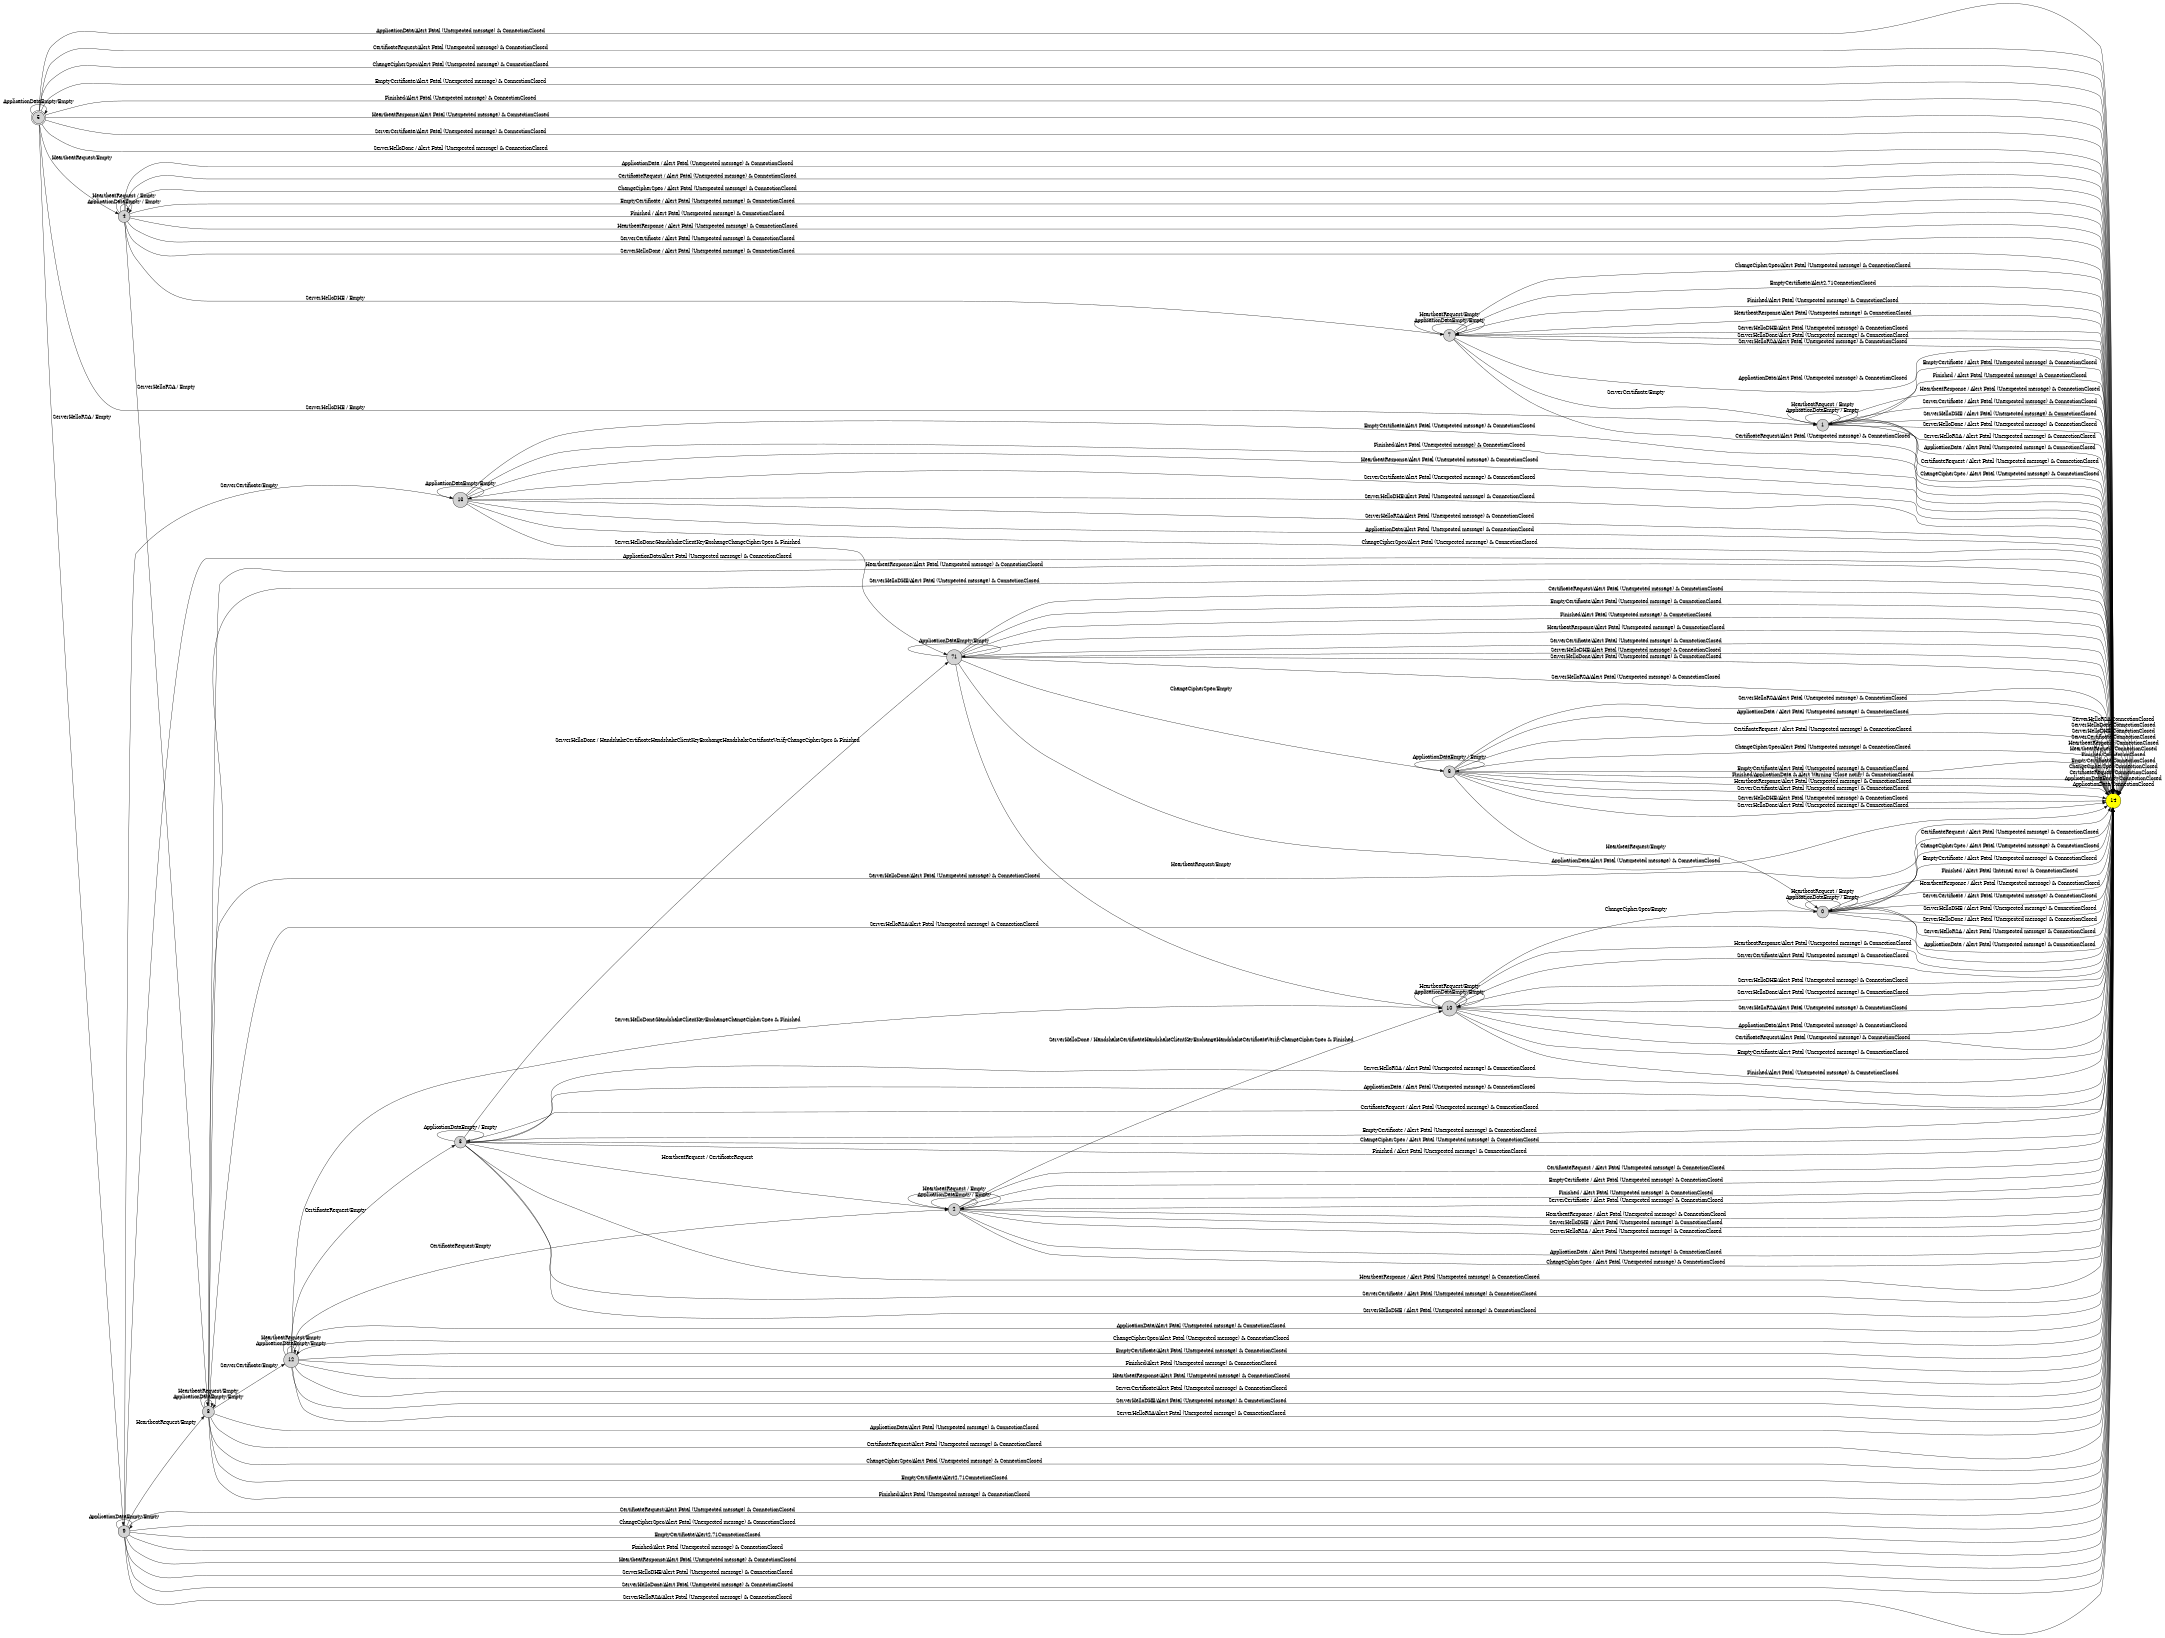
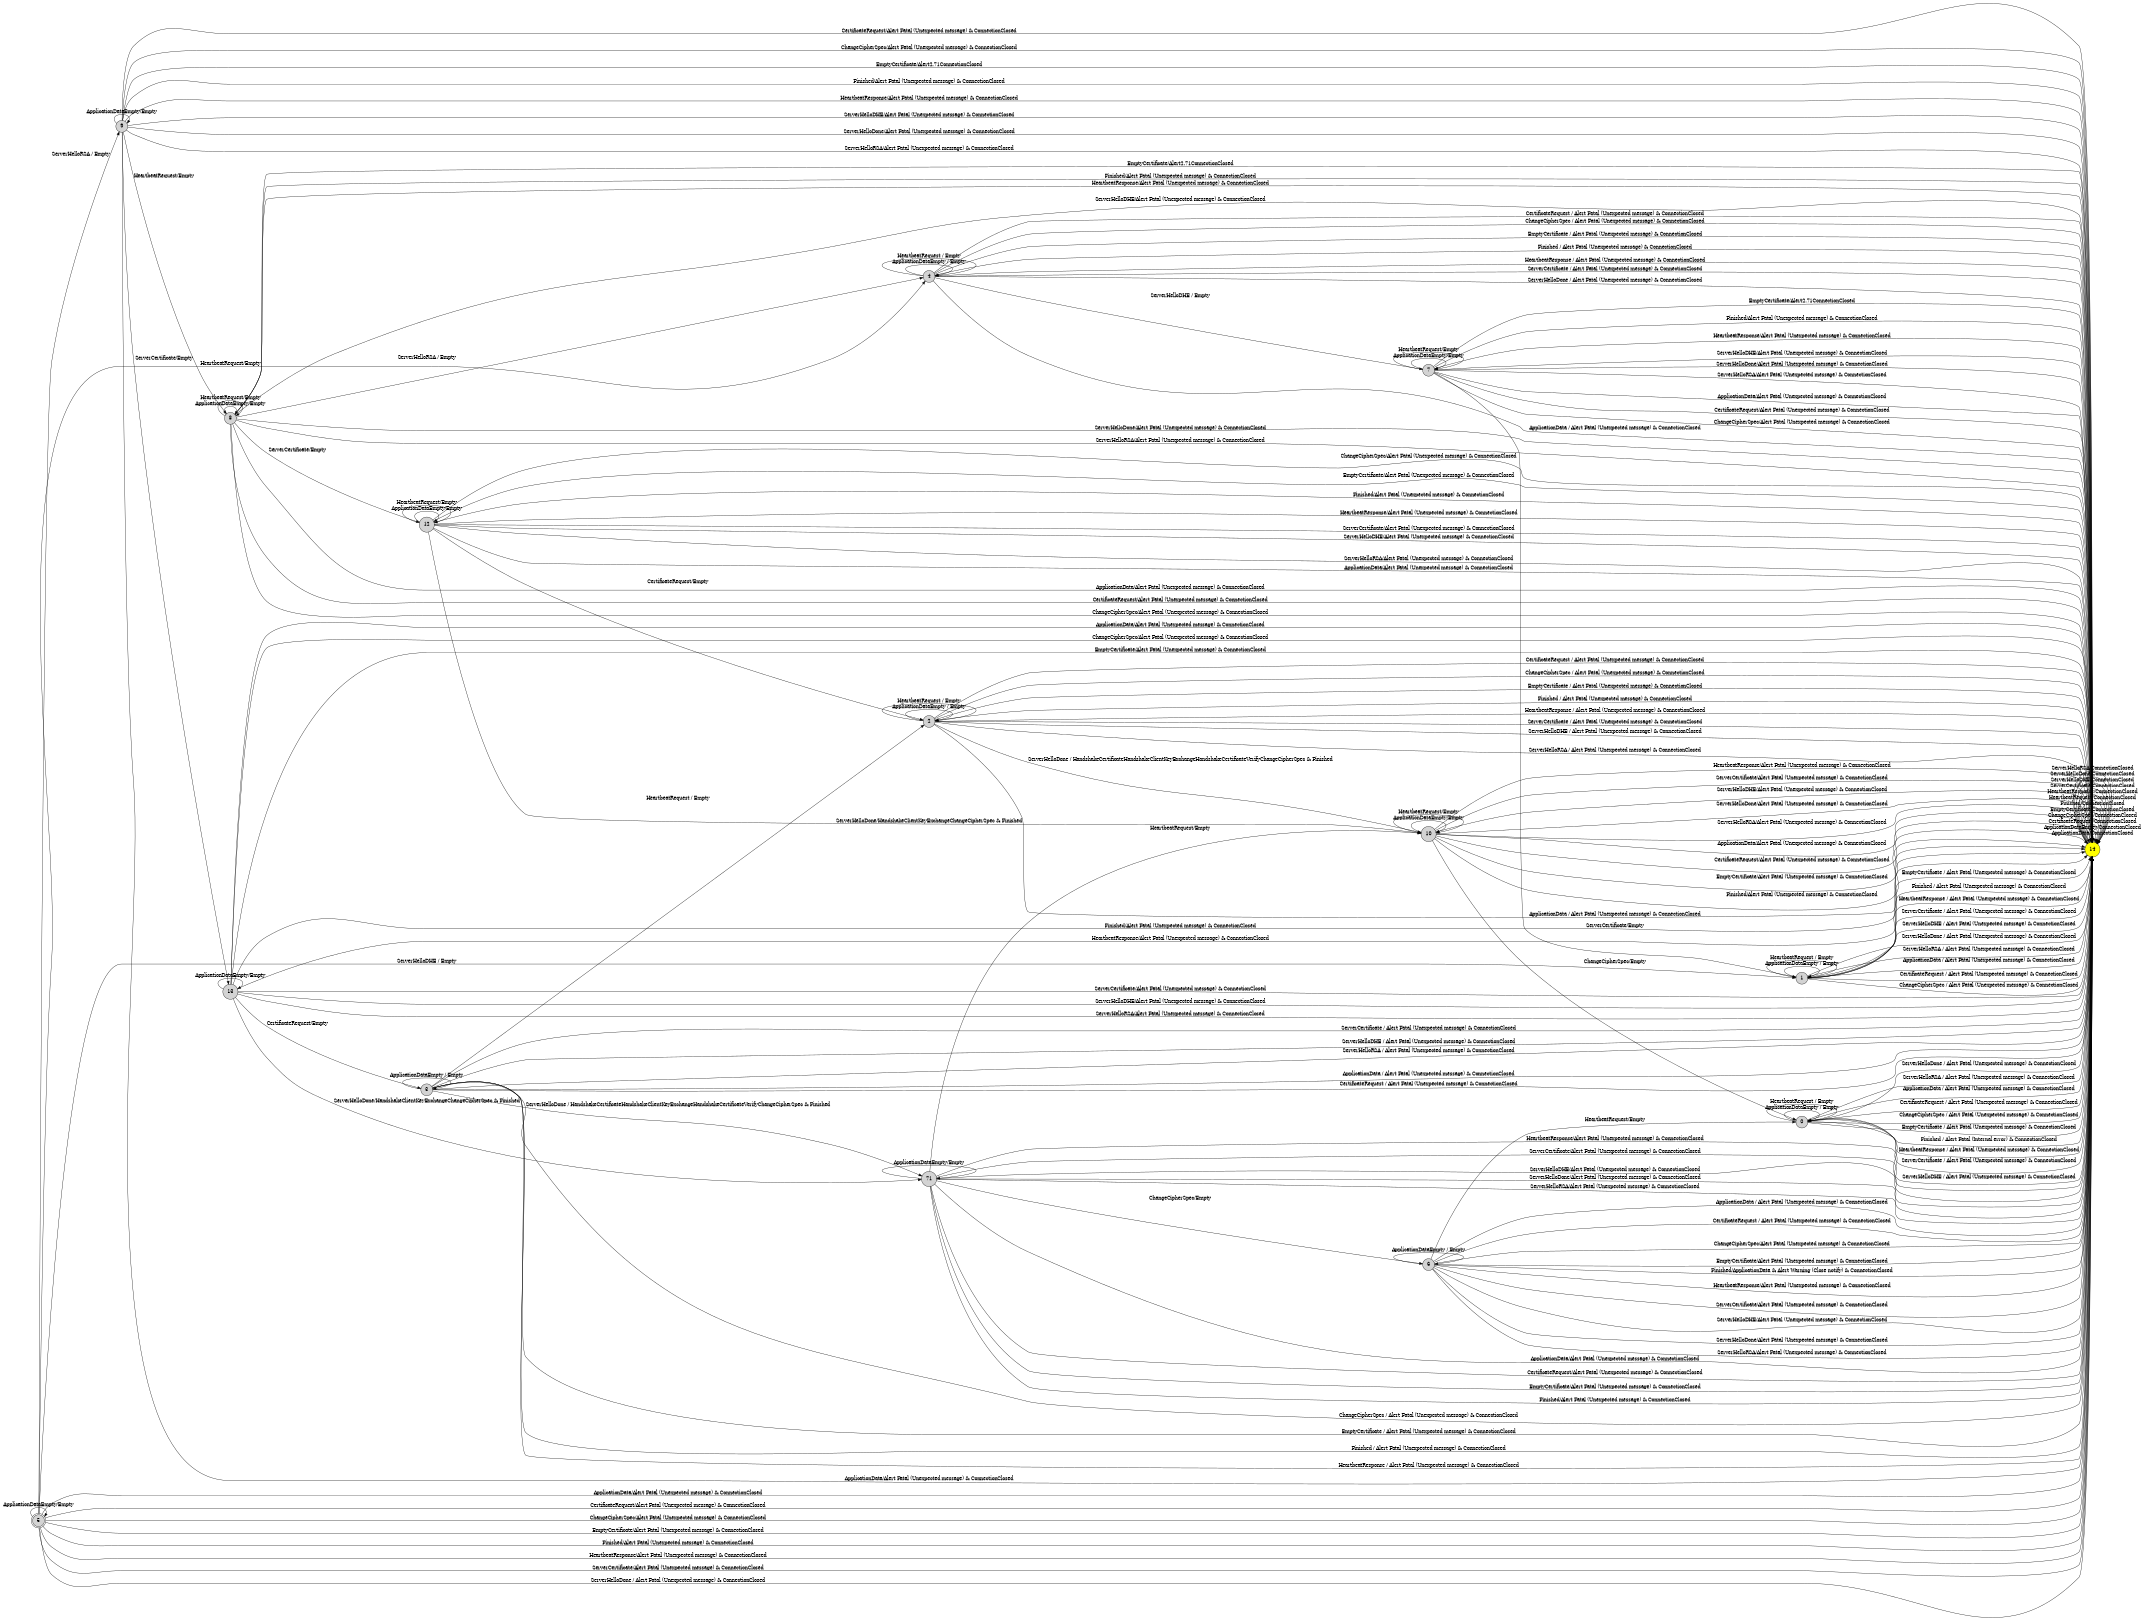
(166, 812) -> (578, 348)
(707, 1158) -> (678, 799)
(345, 1231) -> (320, 1054)
